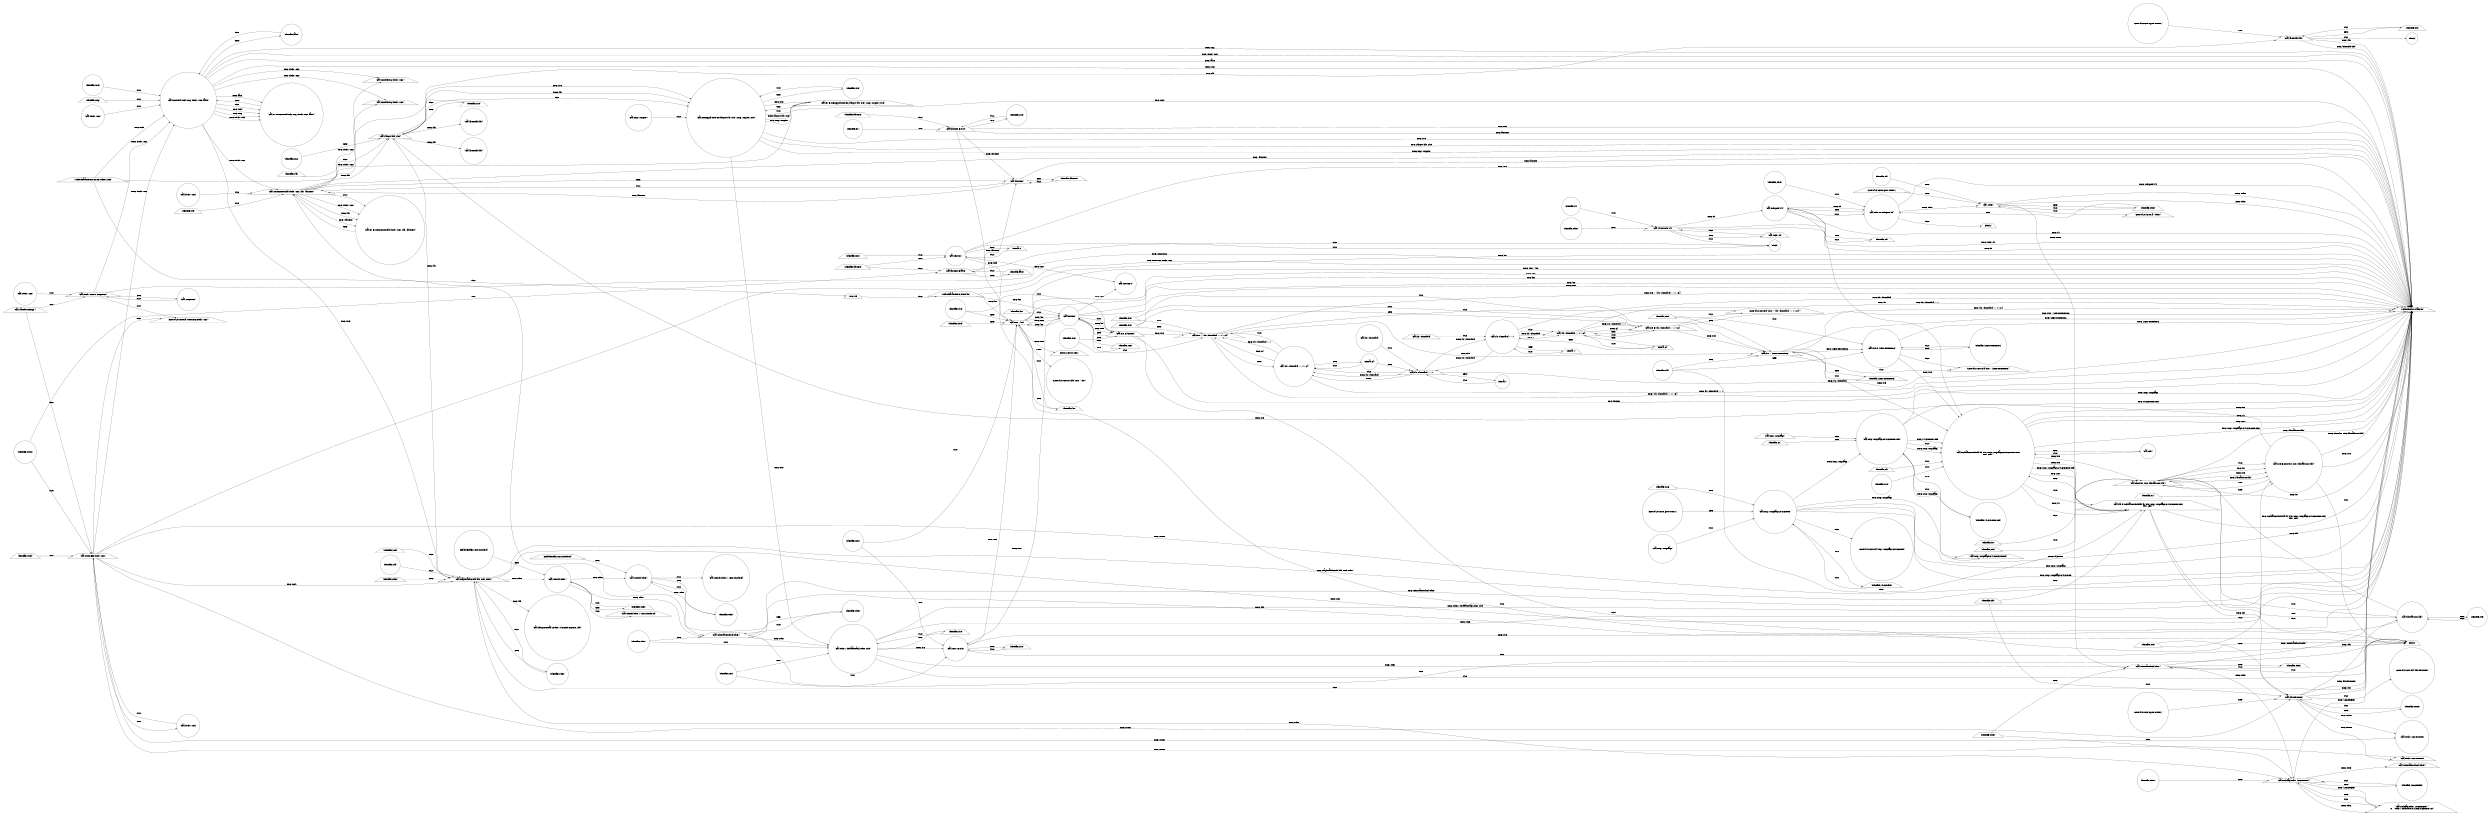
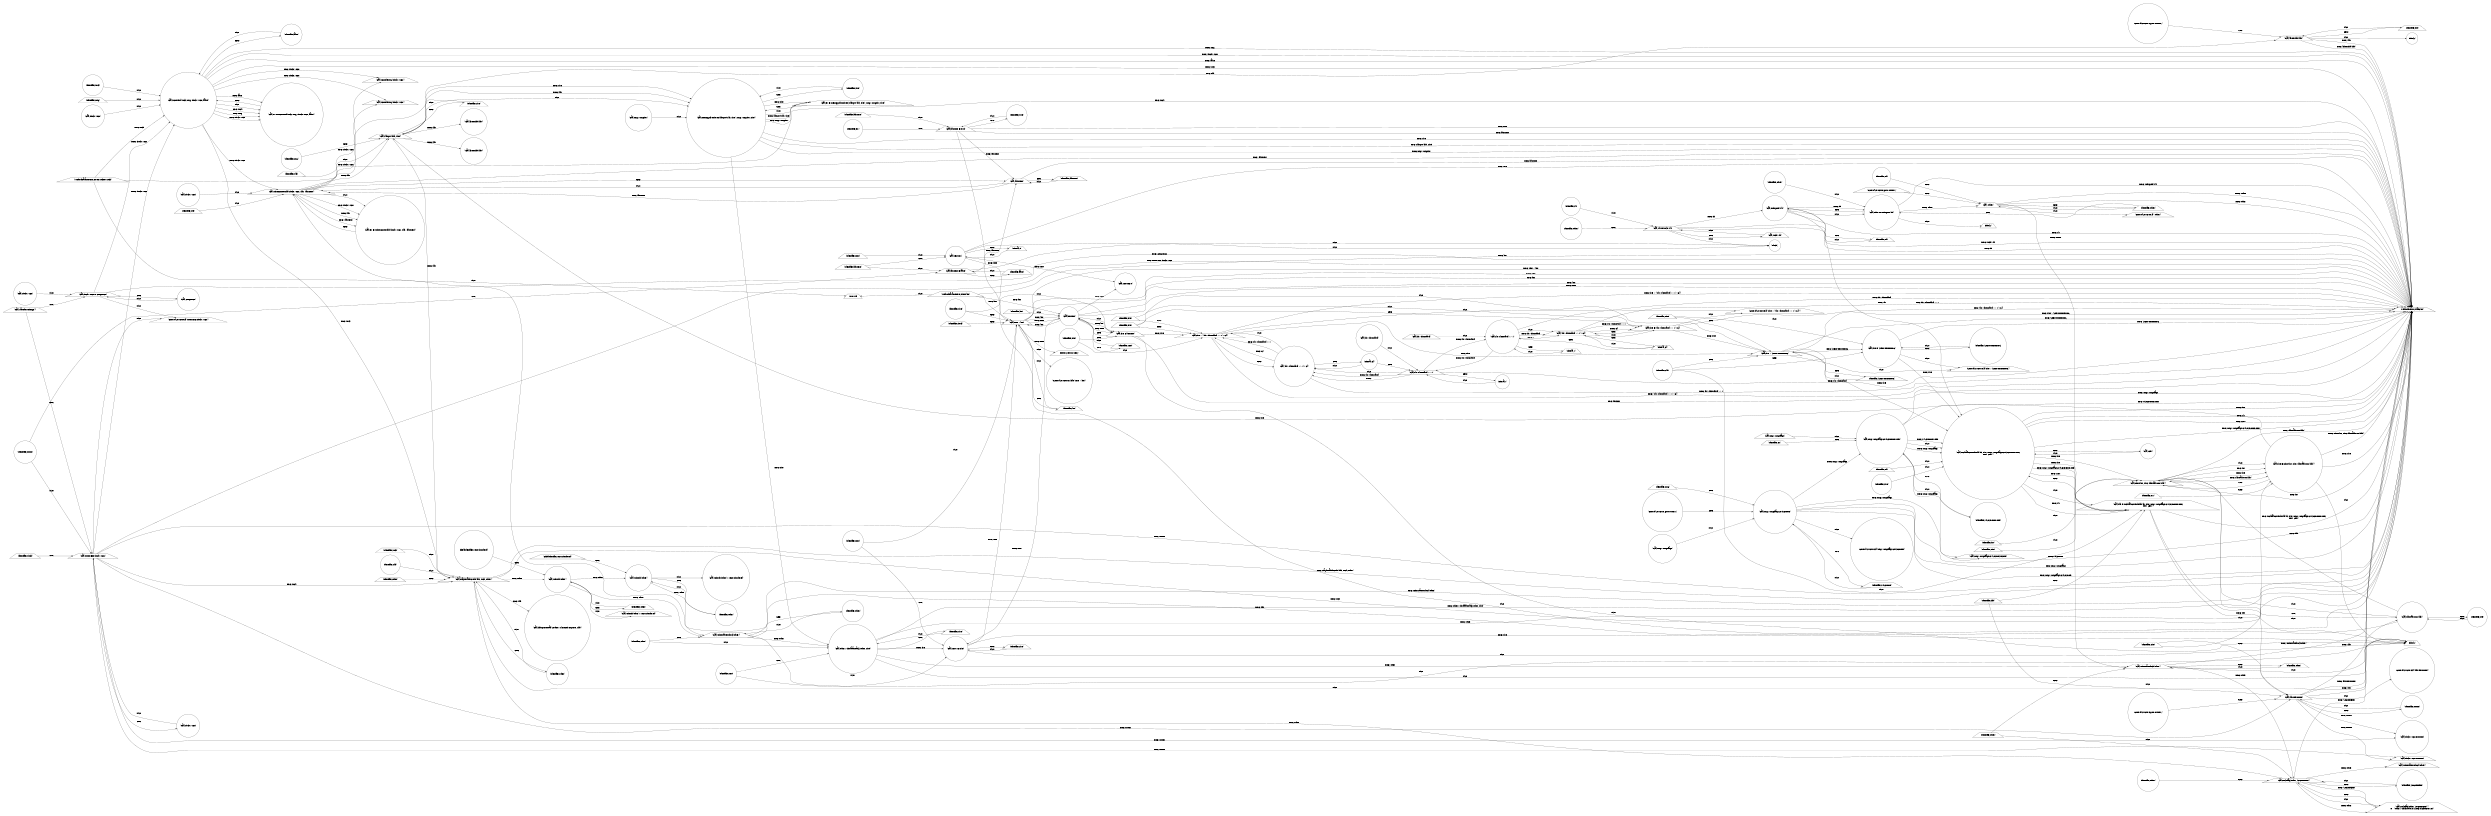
(898, 298) -> (897, 295)
(1039, 350) -> (1039, 350)
(1882, 585) -> (1882, 585)
